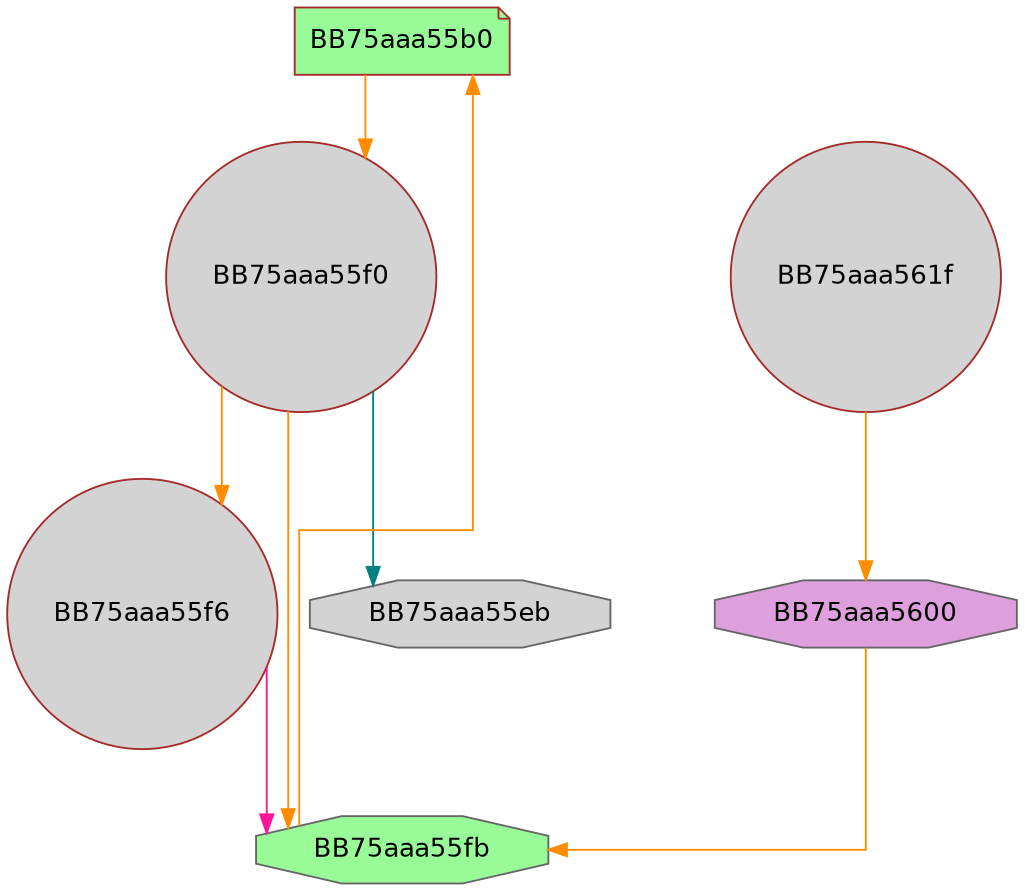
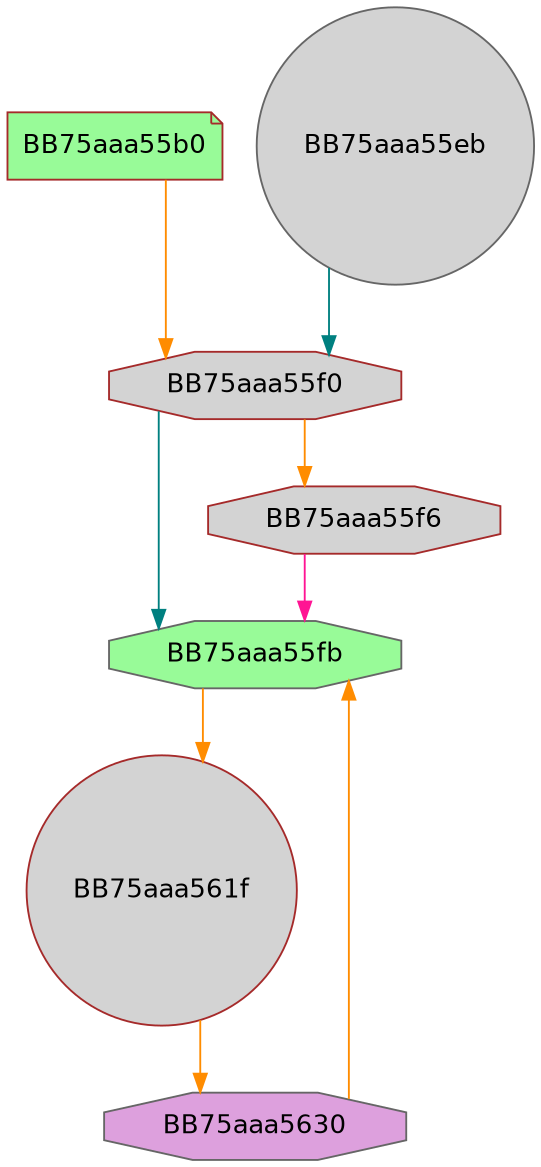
(301, 277) -> (255, 385)
(373, 479) -> (329, 302)
(288, 521) -> (159, 511)
(456, 530) -> (203, 716)
(142, 614) -> (354, 520)
(460, 614) -> (395, 146)
(866, 614) -> (255, 1126)
